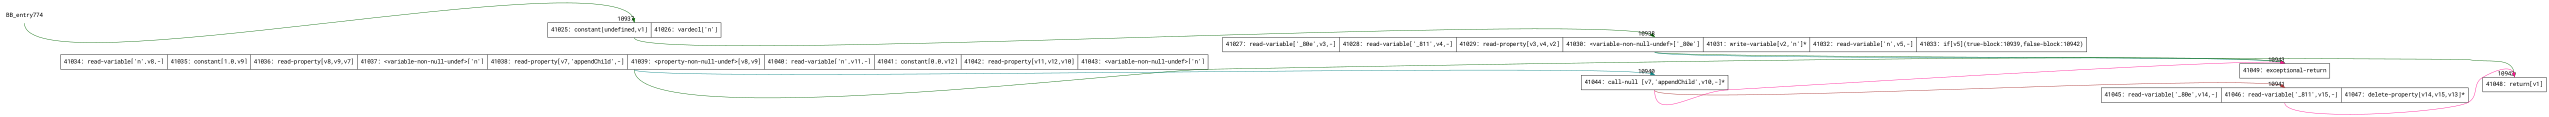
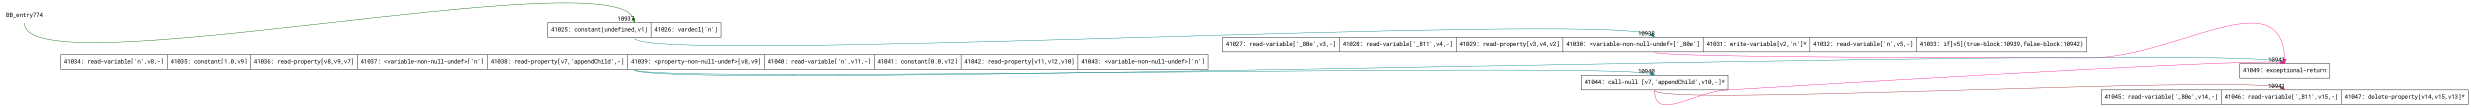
(1143, 37) -> (1143, 37)
(1968, 58) -> (1868, 57)
(1454, 65) -> (1458, 66)
(2515, 85) -> none
